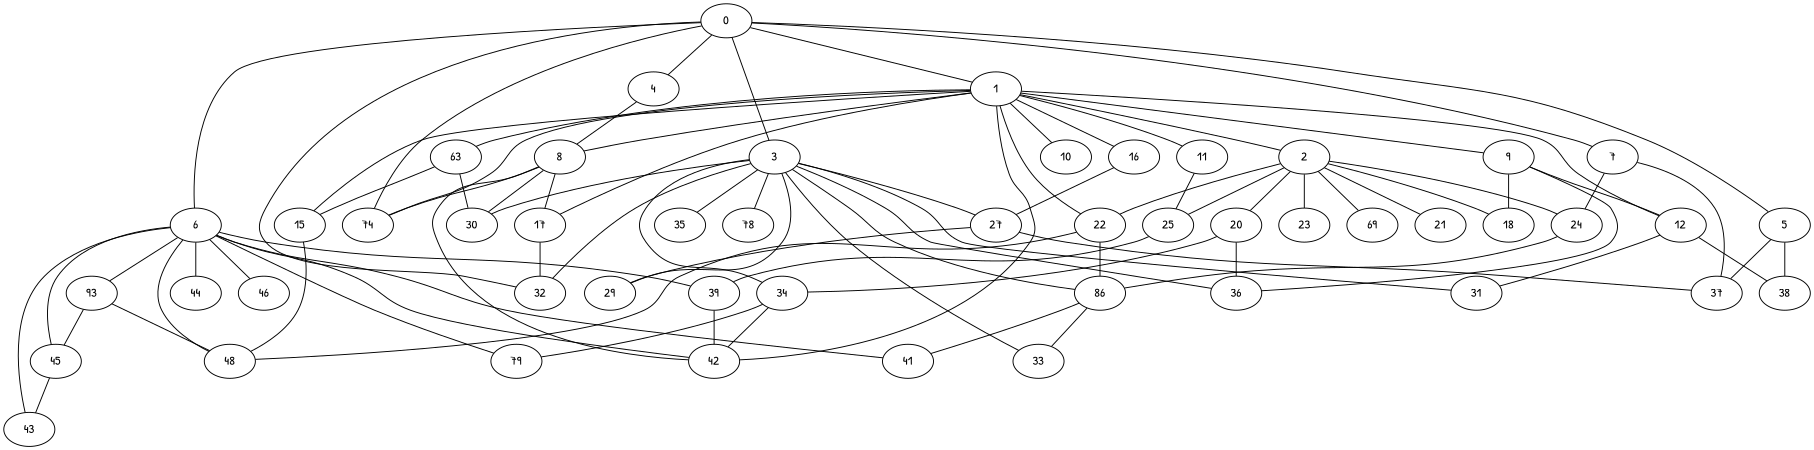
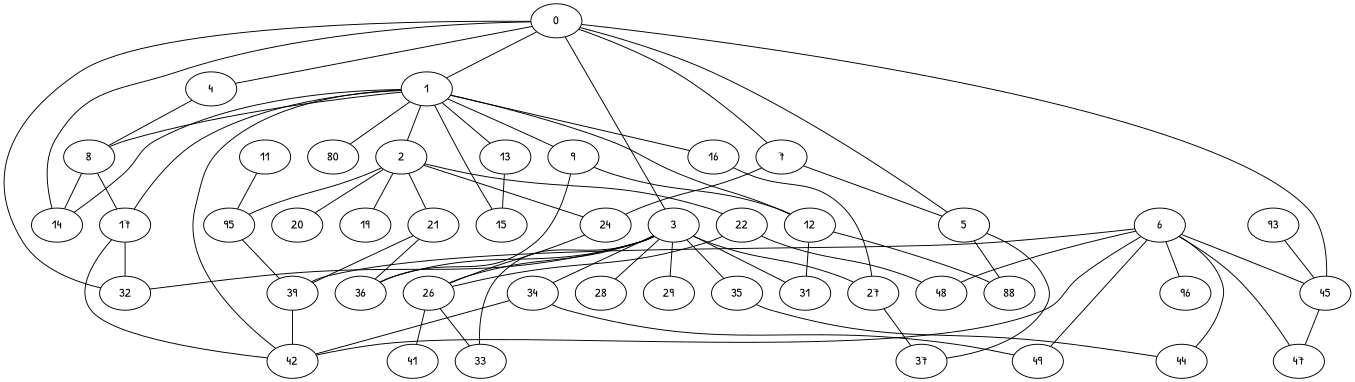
(393, 42) -> (990, 90)
(1102, 118) -> none
(456, 157) -> (505, 157)
(1066, 157) -> (333, 157)
(1028, 169) -> none
(1708, 199) -> (873, 191)
(368, 225) -> (57, 225)
(472, 225) -> none
(748, 225) -> (601, 293)
(1168, 225) -> (229, 225)
(1304, 225) -> none
(1372, 225) -> (365, 225)
(1509, 225) -> none
(859, 238) -> none
(1236, 256) -> (398, 258)
(144, 259) -> none
none -> (363, 259)
(1035, 275) -> none
(264, 293) -> (1185, 293)
(1100, 293) -> (429, 293)
(1785, 293) -> (1009, 293)
(482, 298) -> (138, 334)
(299, 307) -> none
(546, 317) -> none
(161, 327) -> none
none -> (966, 336)
(516, 361) -> (1038, 361)
(29, 429) -> (1299, 361)
